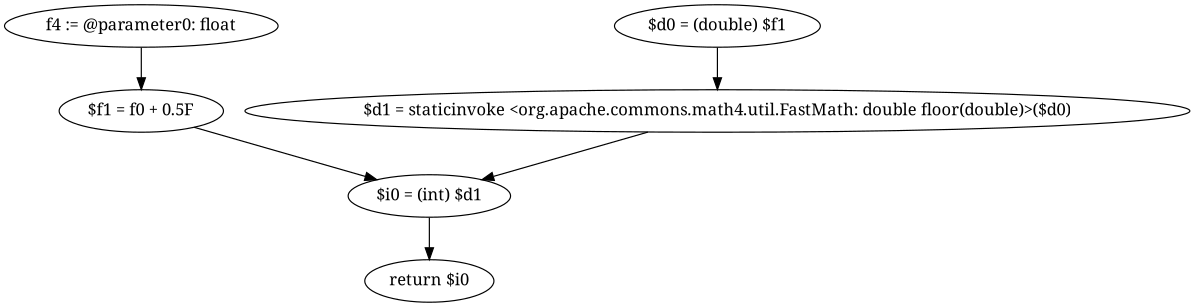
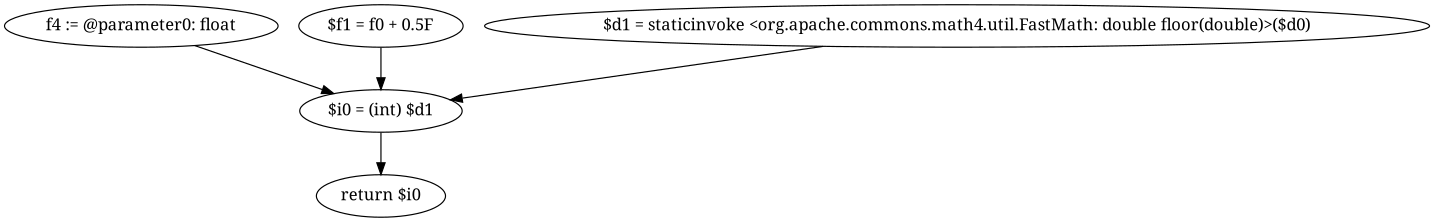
(717, 26) -> none
(141, 63) -> (259, 68)
